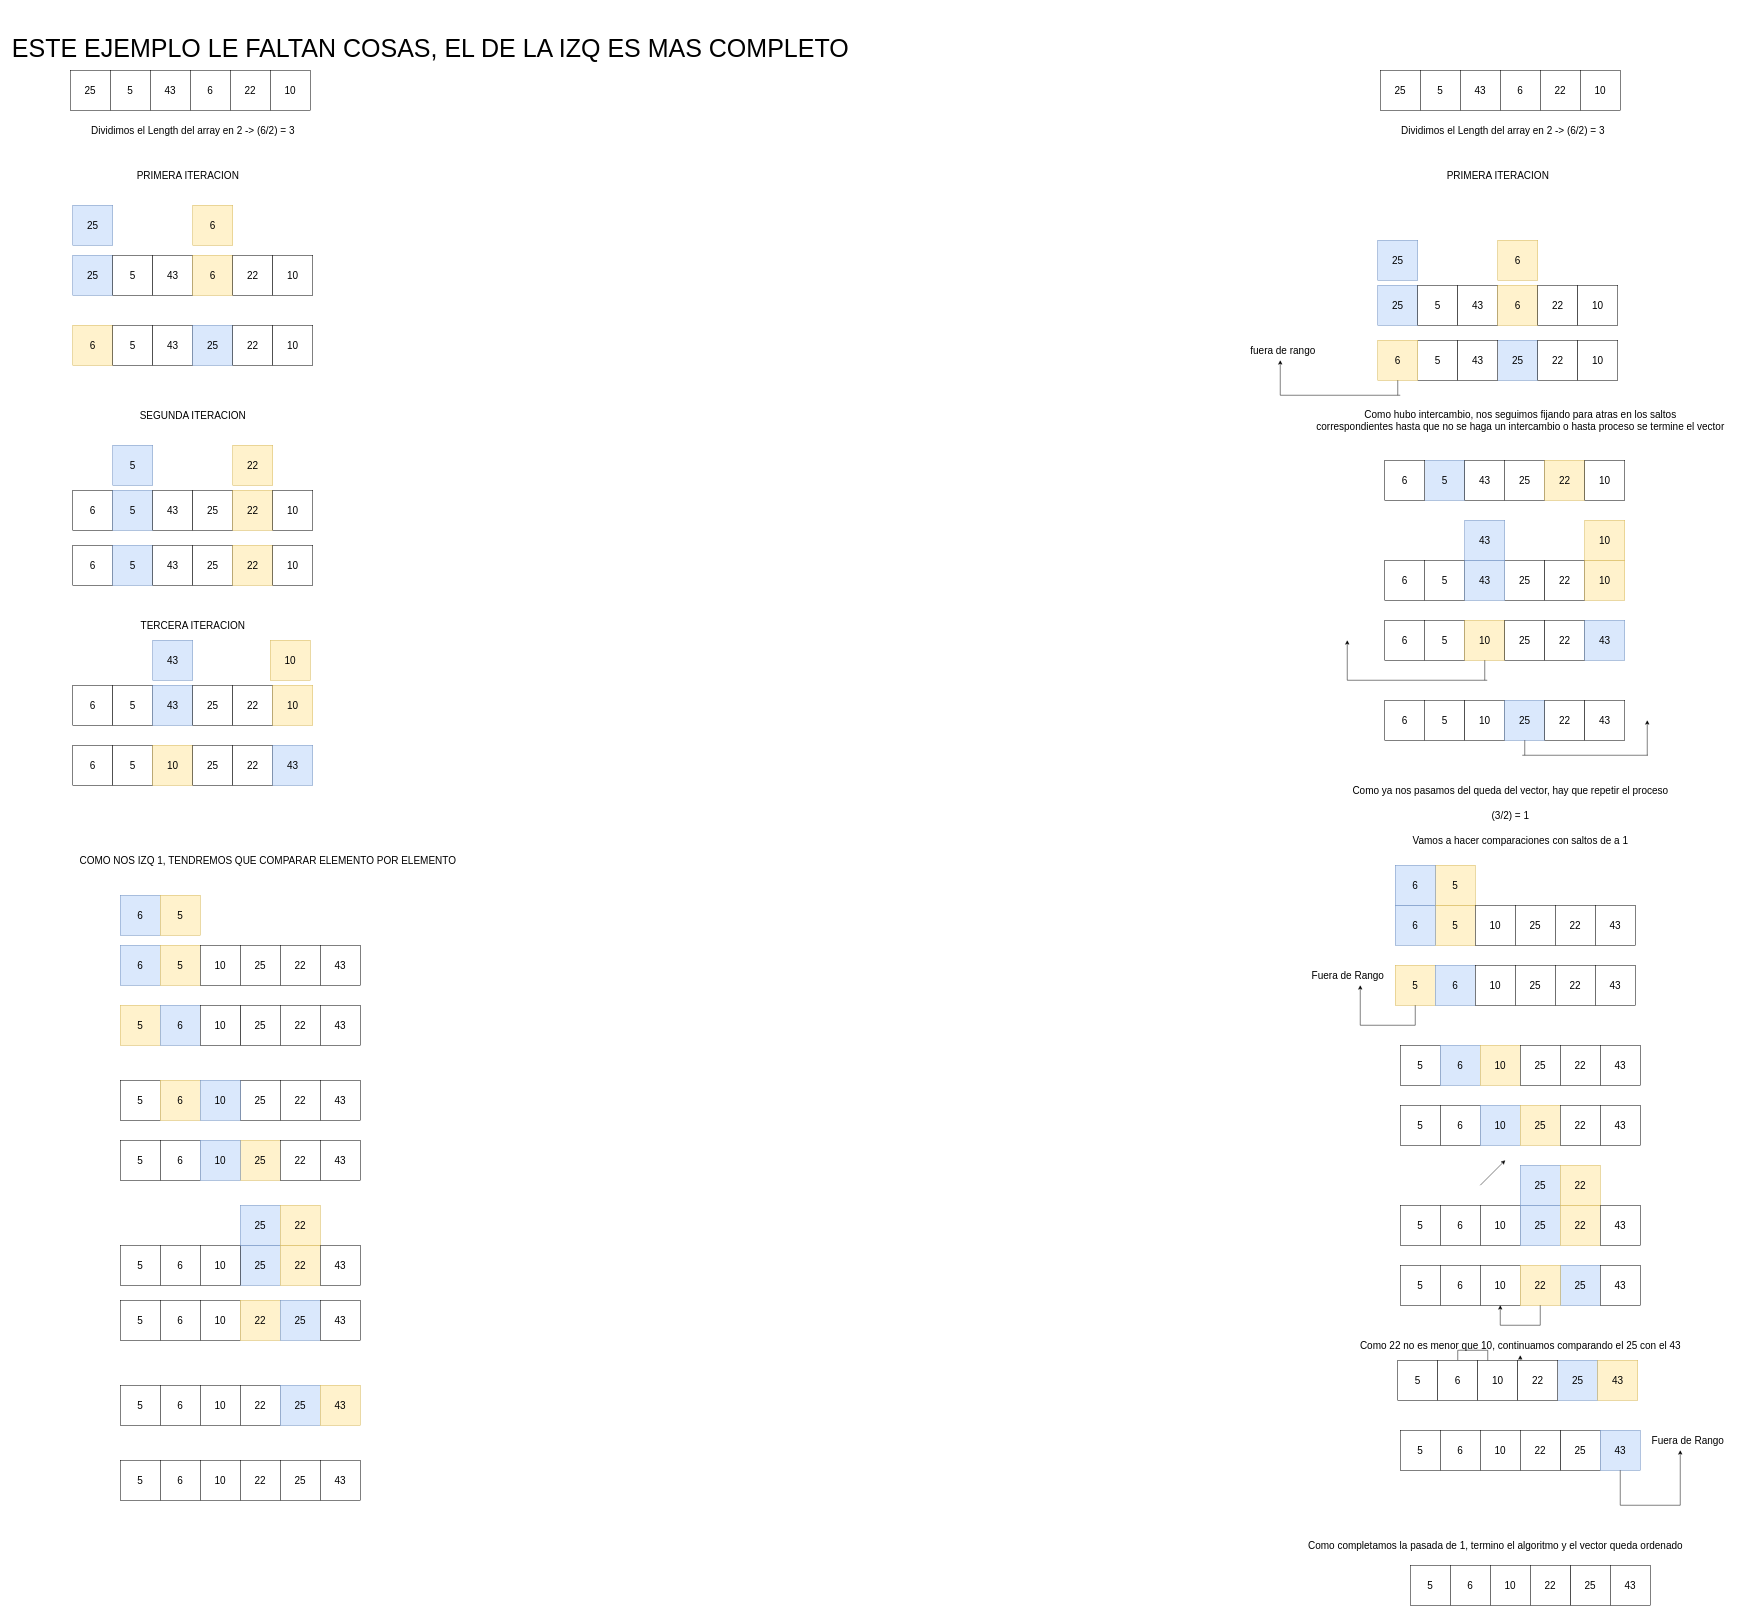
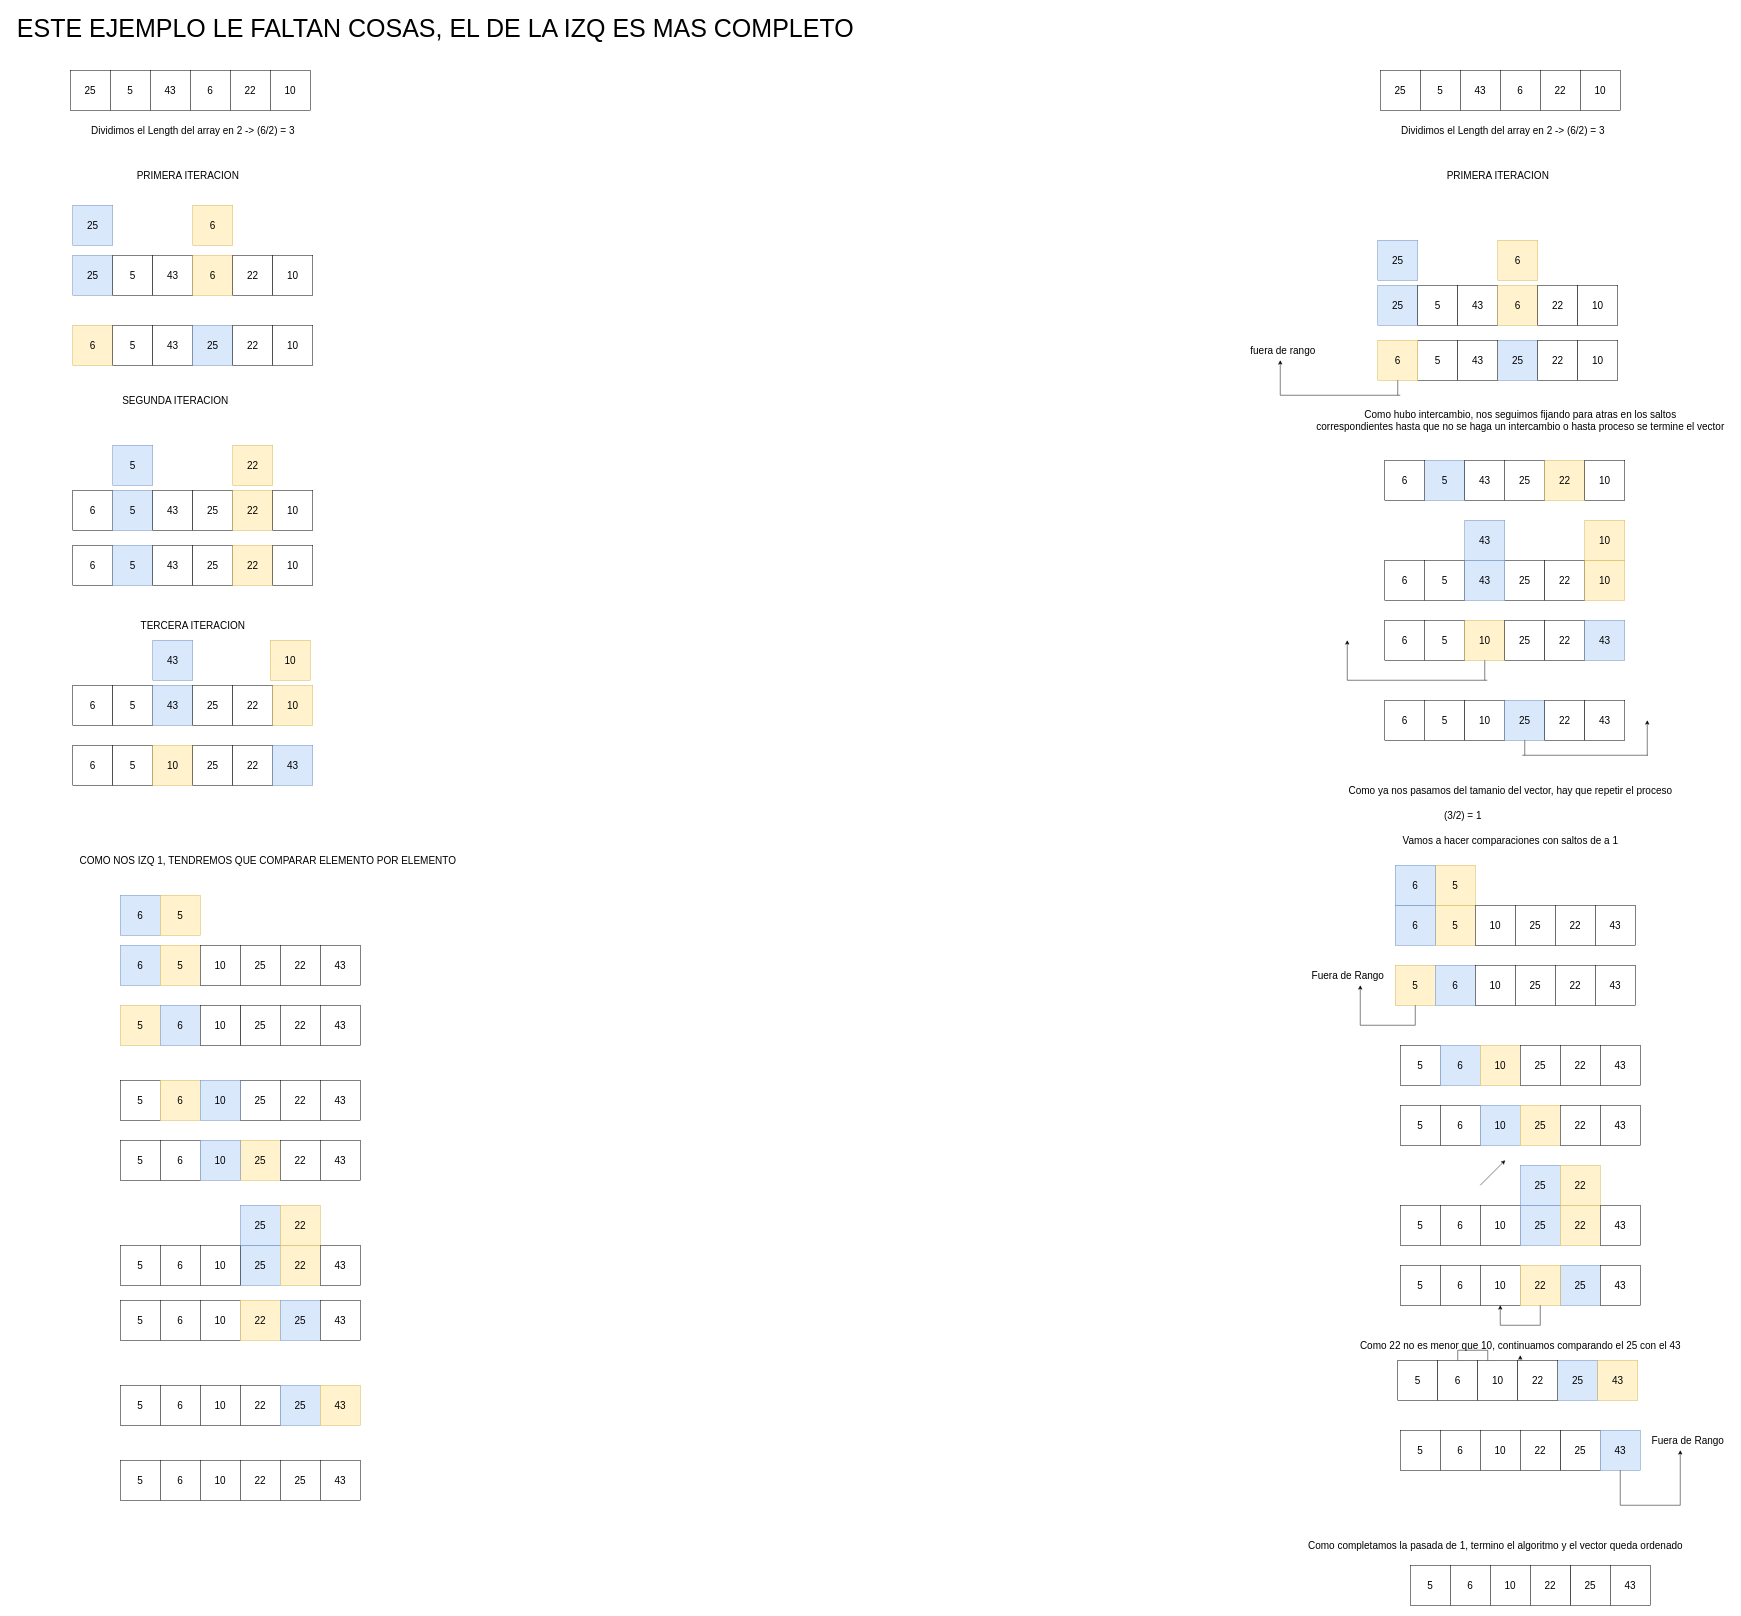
(430, 48) -> (435, 28)
(193, 415) -> (175, 400)
(1511, 790) -> (1511, 790)
(1510, 815) -> (1463, 815)
(1520, 840) -> (1510, 840)
